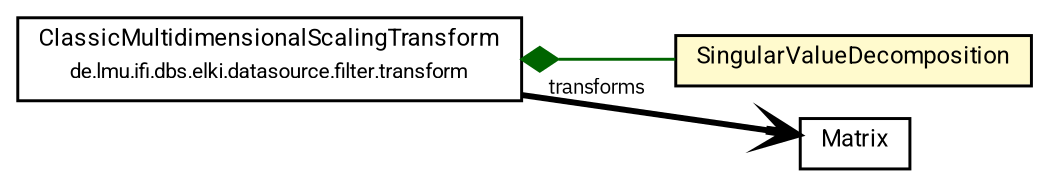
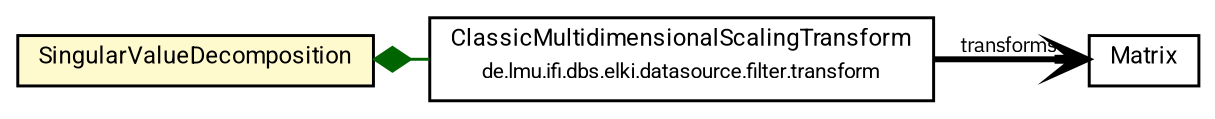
(617, 59) -> (420, 59)
